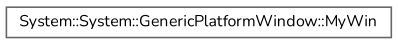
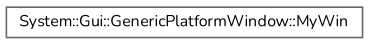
(199, 22) -> (184, 22)
